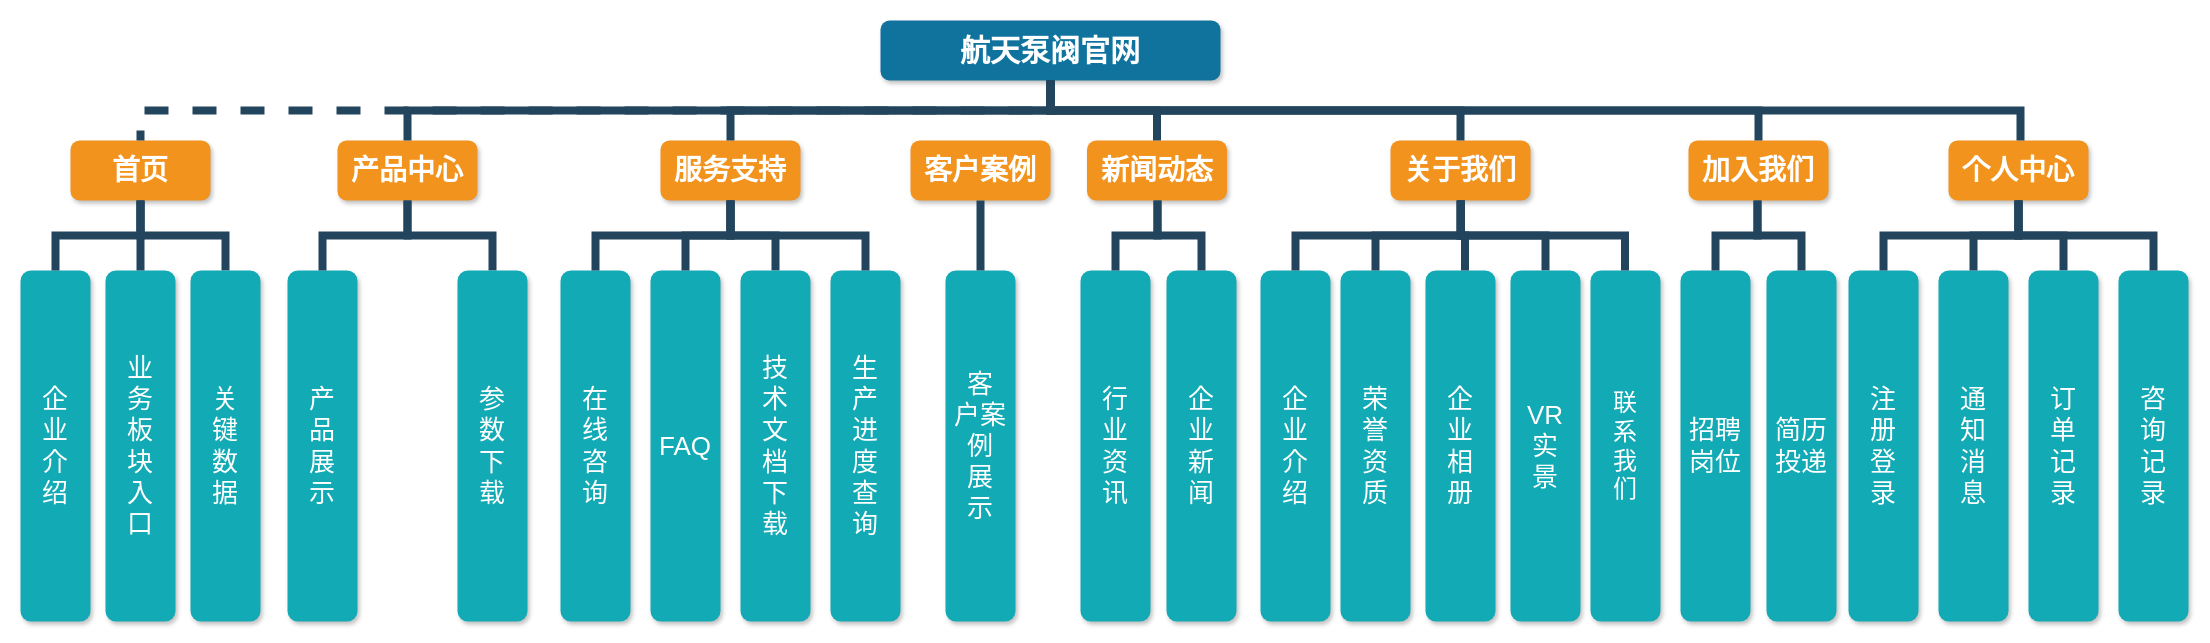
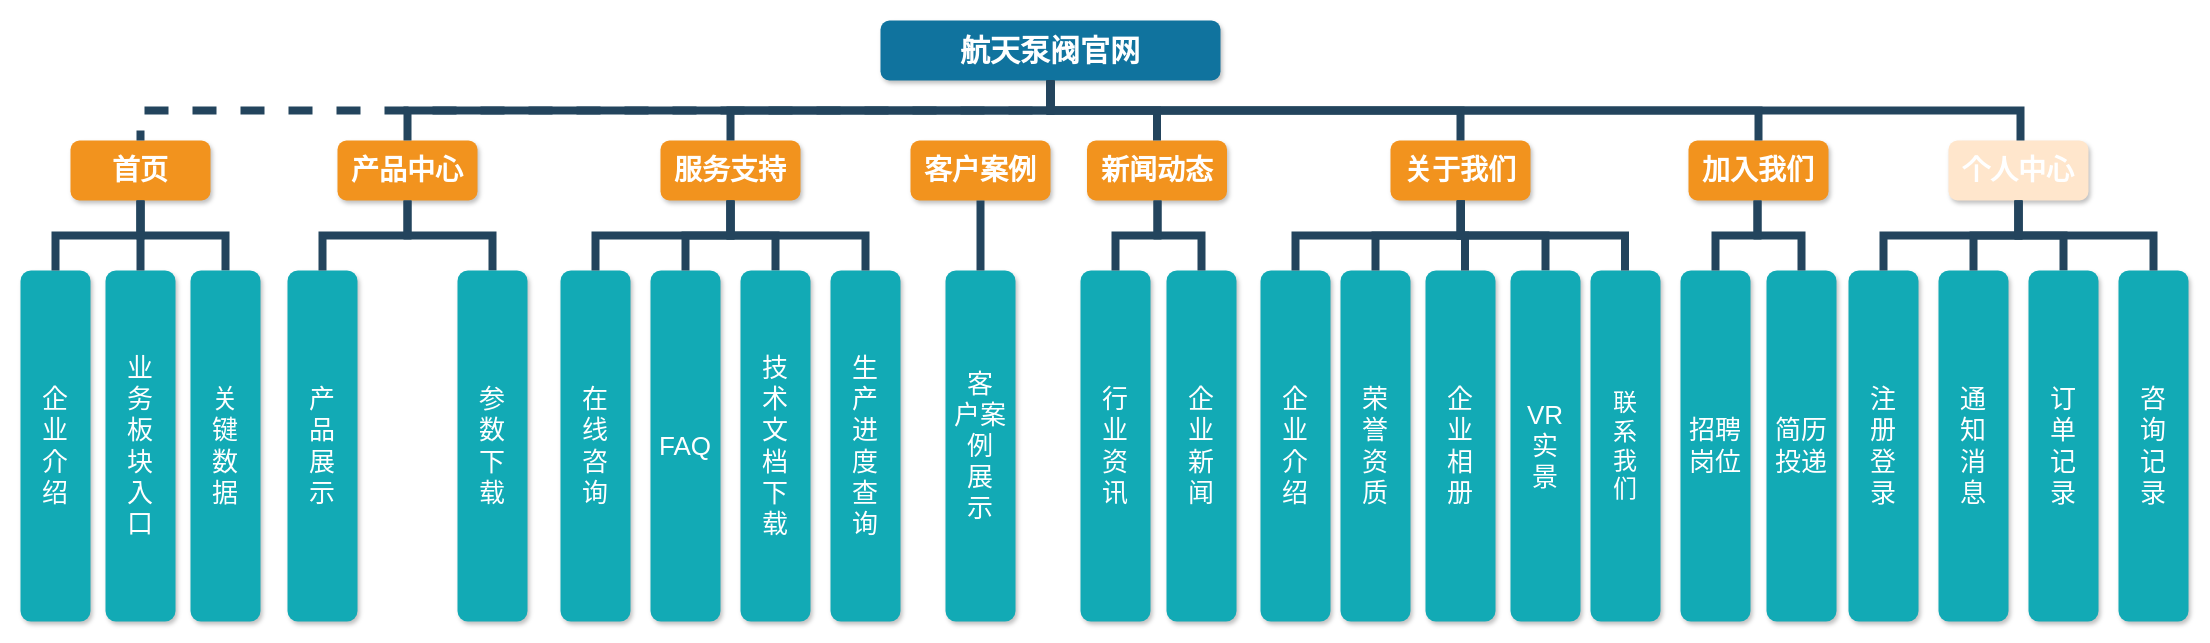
(2019, 171) -> (2019, 171)
